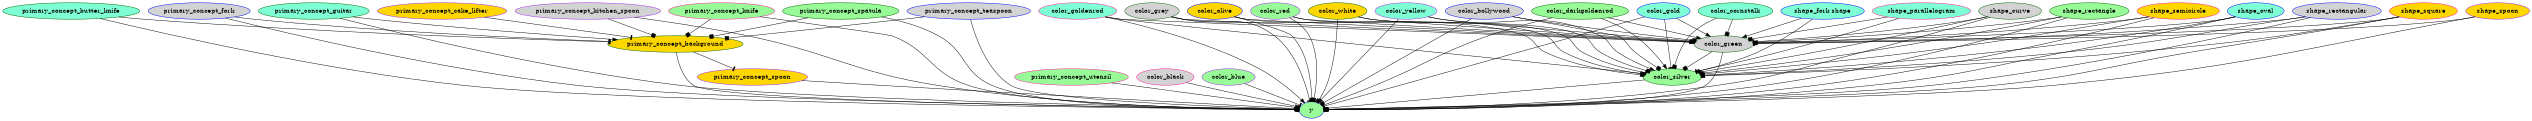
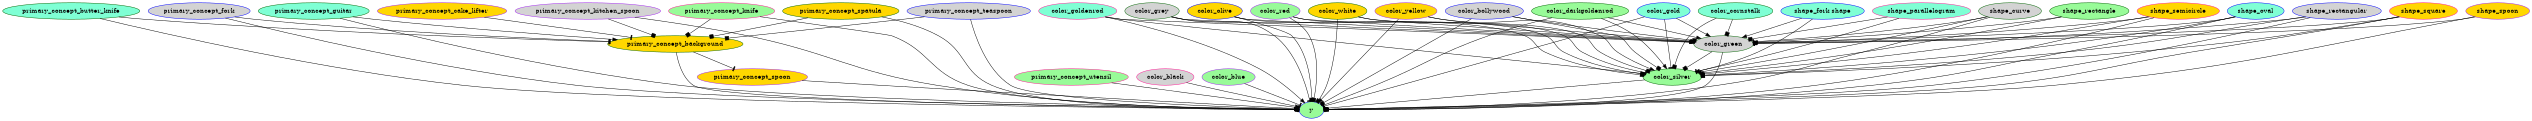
(841, 11) -> (841, 11)
(1406, 11) -> (1406, 11)
(1702, 93) -> none
